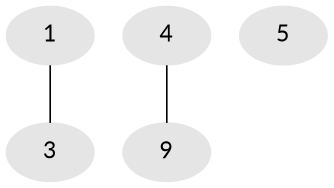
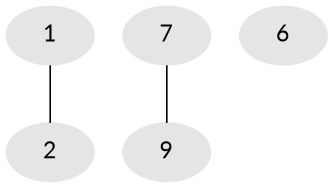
(167, 36) -> (167, 36)
(283, 36) -> (283, 36)
(50, 152) -> (50, 152)
